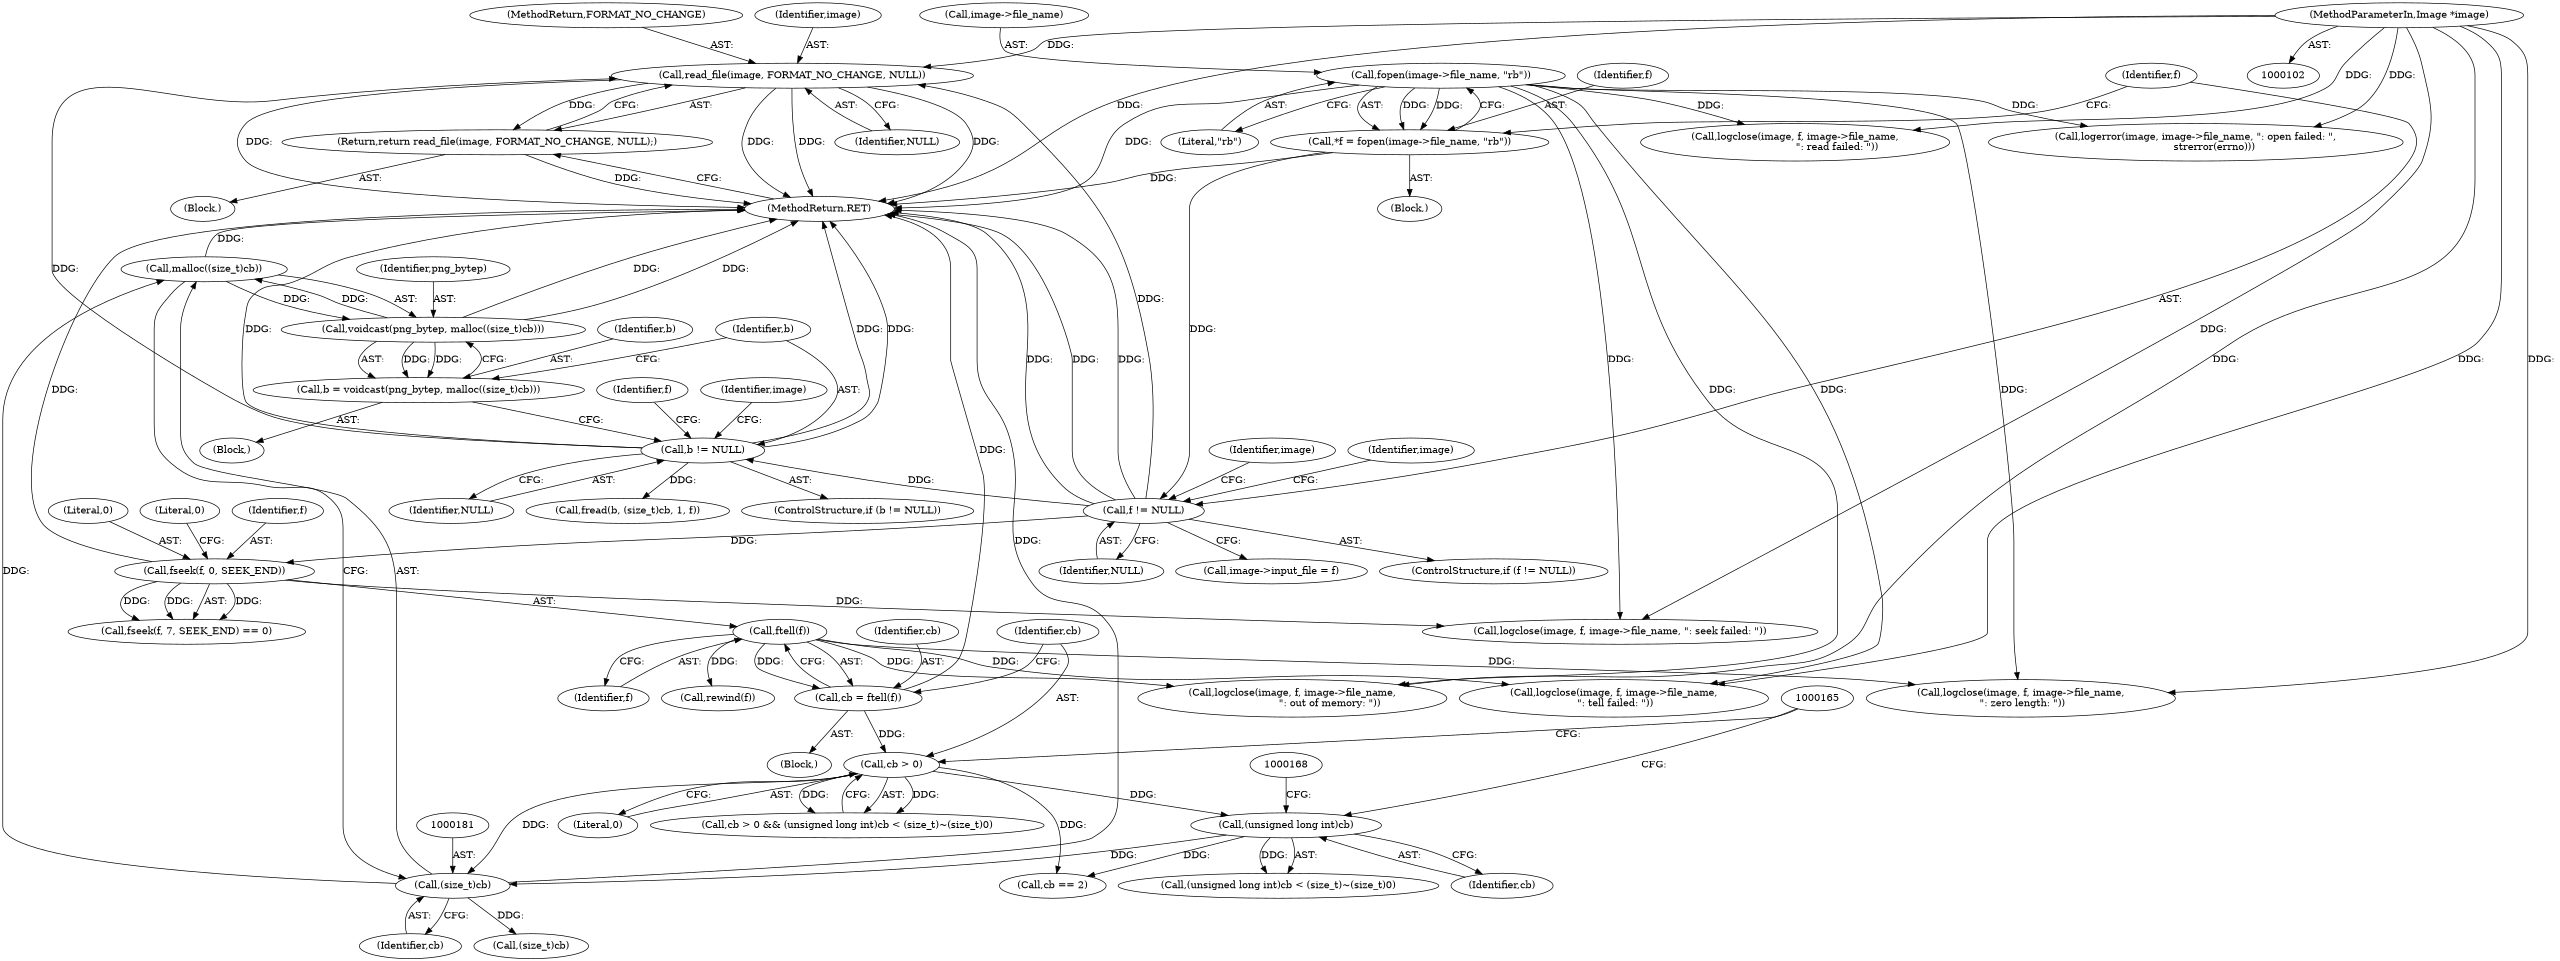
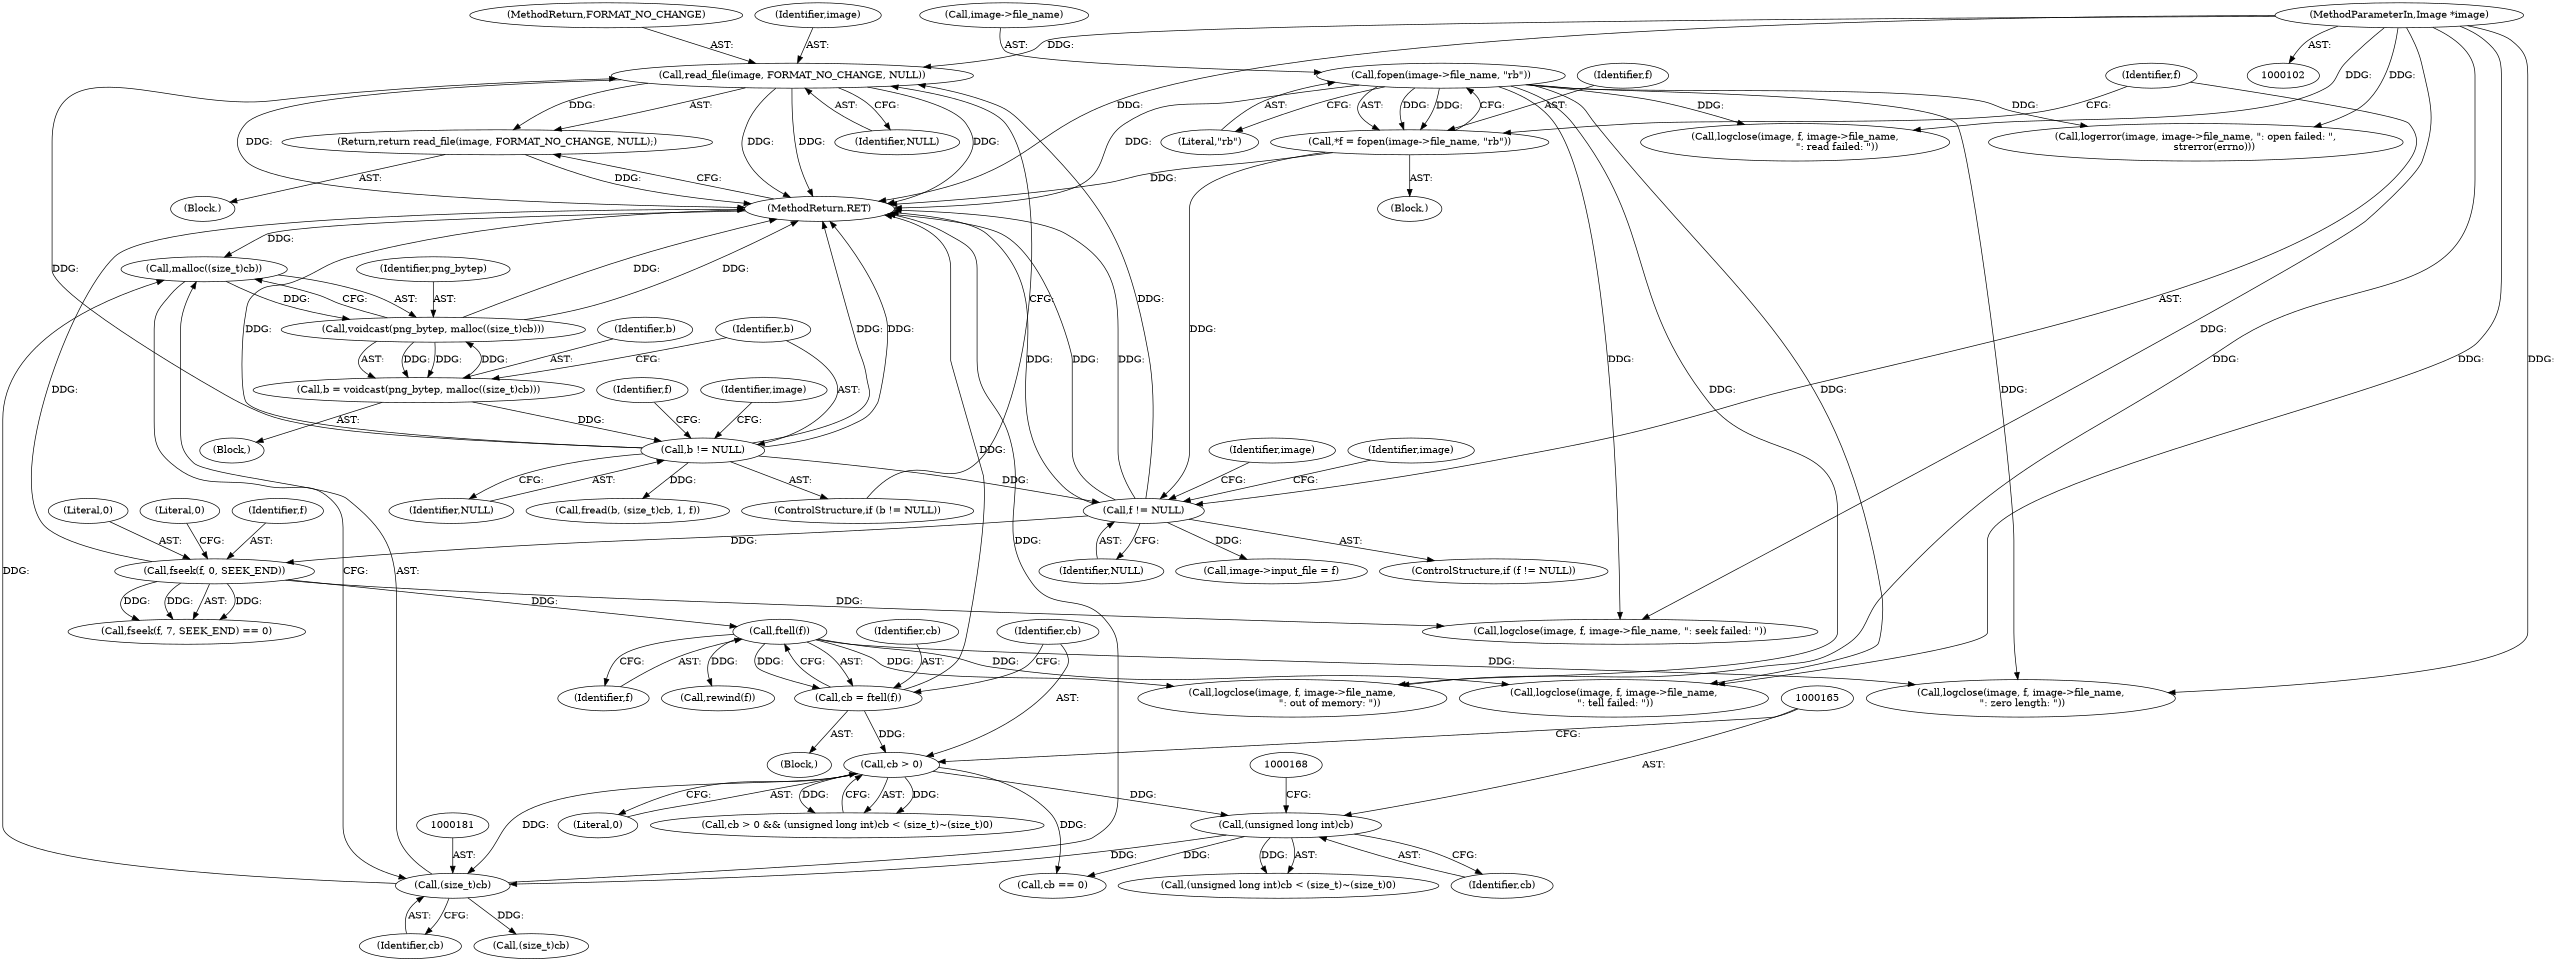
(605, 107) -> (1030, 285)
(464, 216) -> (485, 218)
(357, 299) -> (357, 299)
(496, 360) -> (496, 360)
(593, 420) -> (593, 420)
(920, 488) -> (893, 470)
(1230, 541) -> (1230, 541)
(546, 602) -> (546, 602)
(1656, 765) -> (1656, 765)
(1053, 886) -> (1053, 886)
